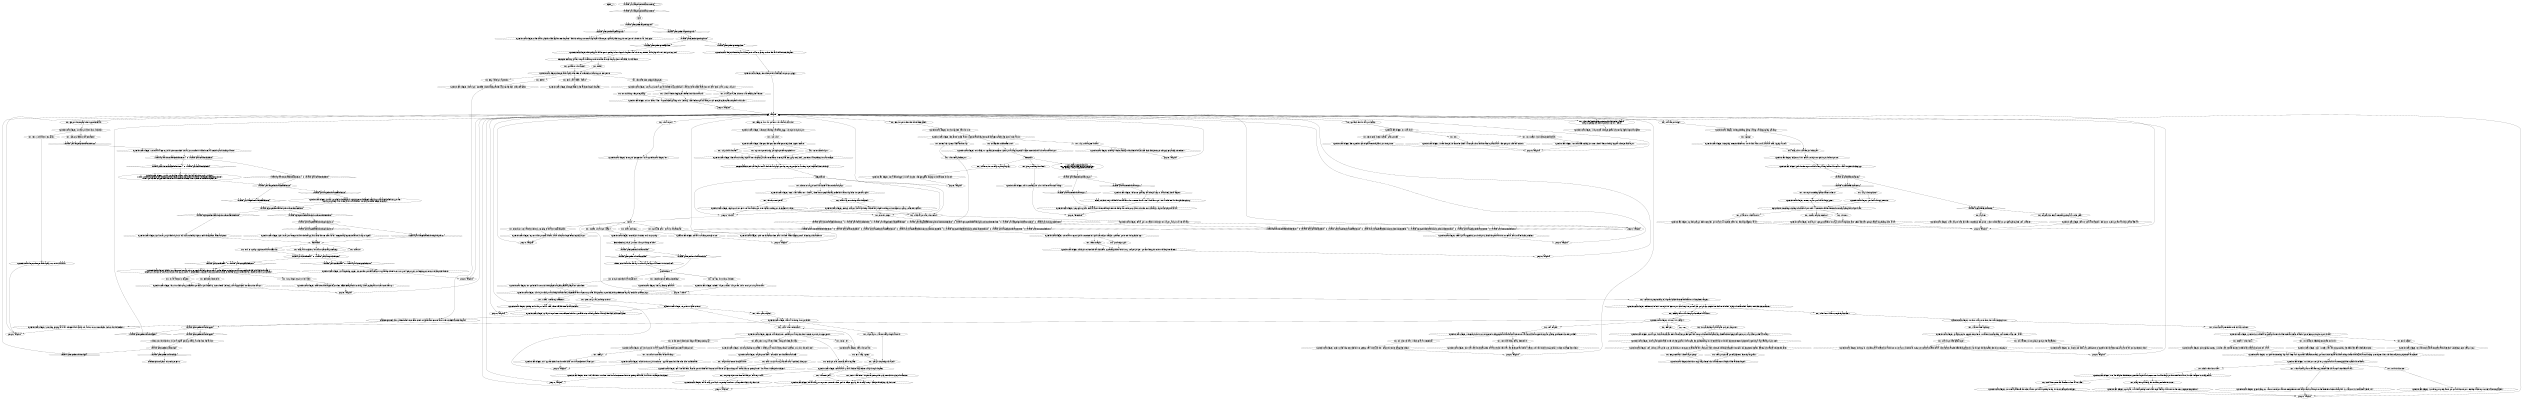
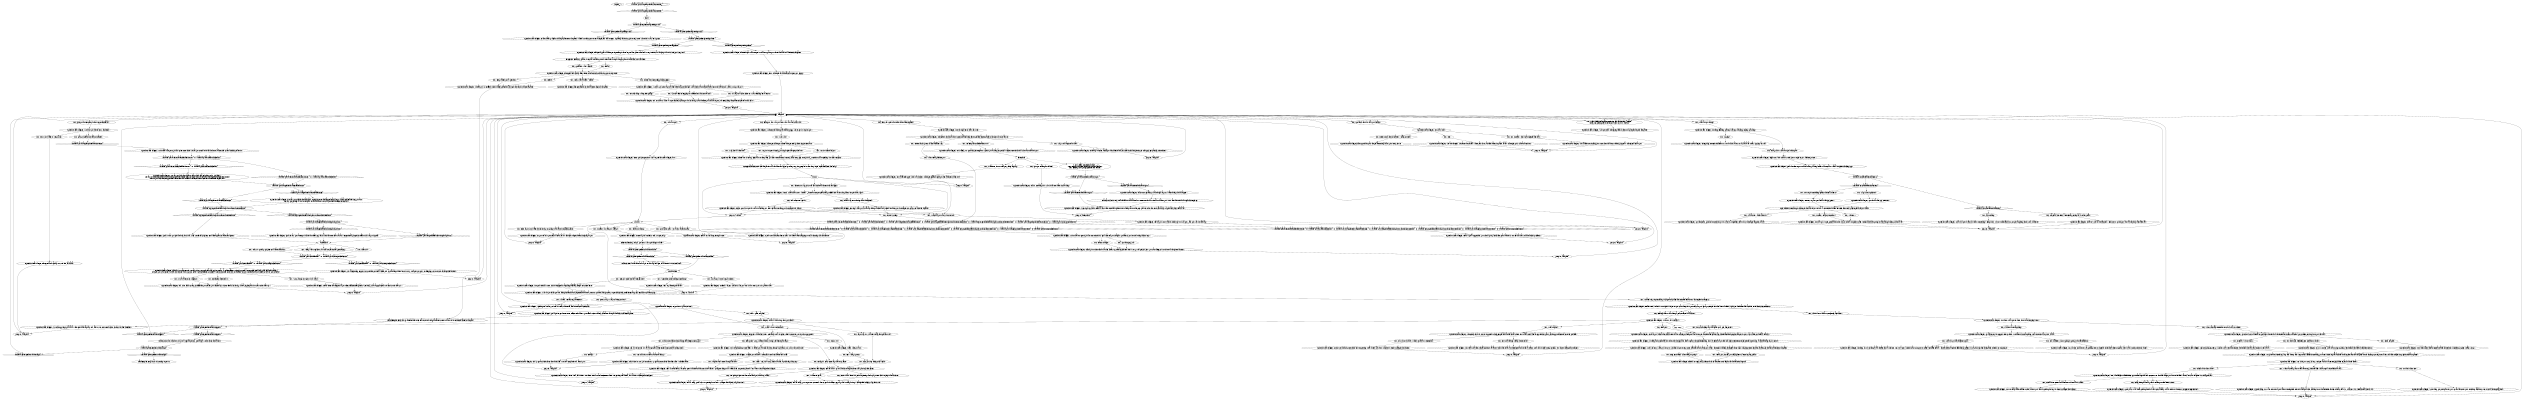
(820, 177) -> (815, 177)
(1981, 215) -> (1989, 215)
